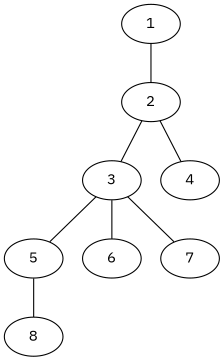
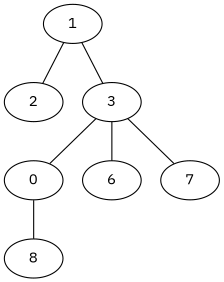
(131, 141) -> (92, 63)
(190, 180) -> none
(34, 258) -> (34, 180)
